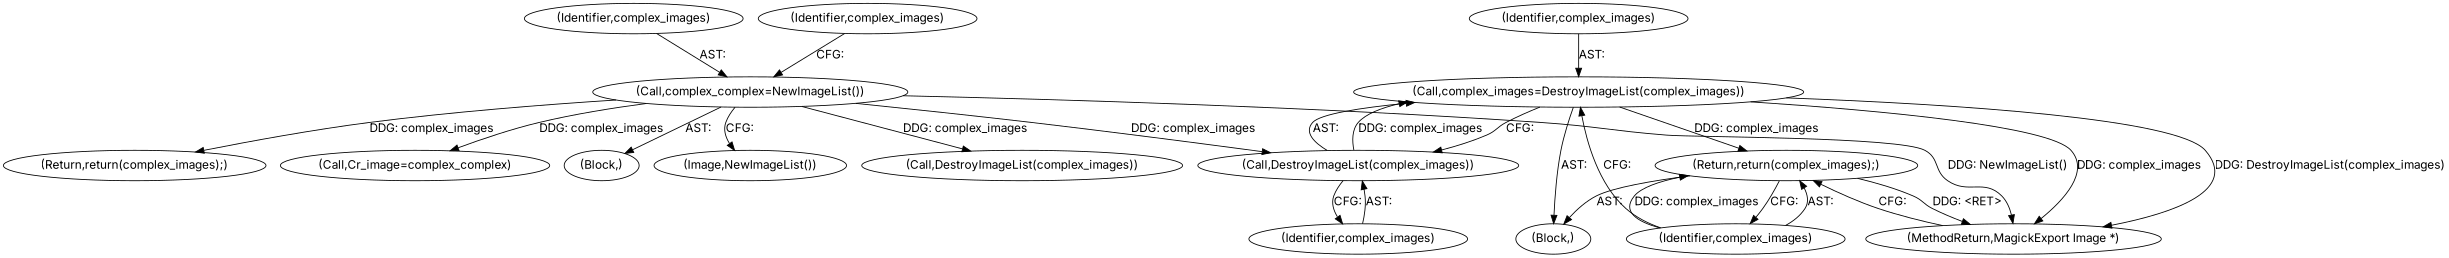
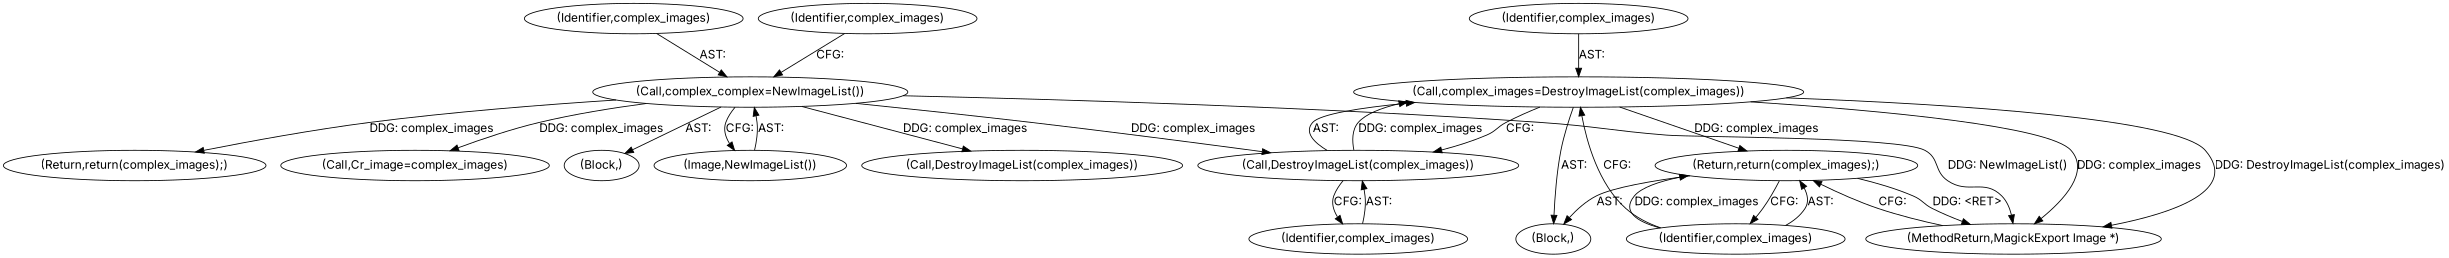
none -> (757, 133)
(415, 166) -> (415, 166)
